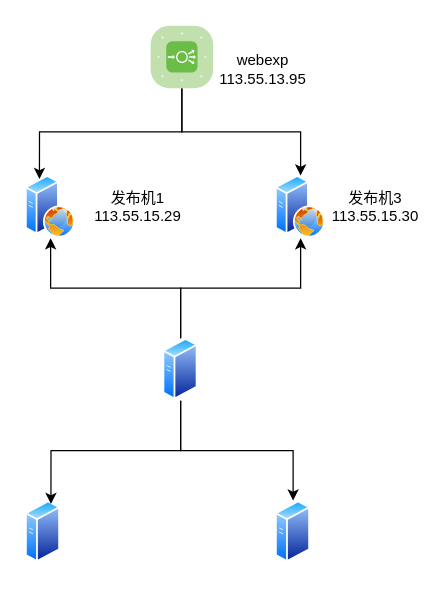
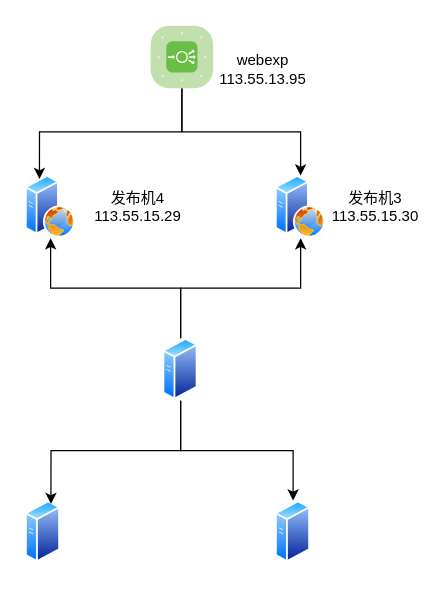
(138, 207) -> (138, 207)
